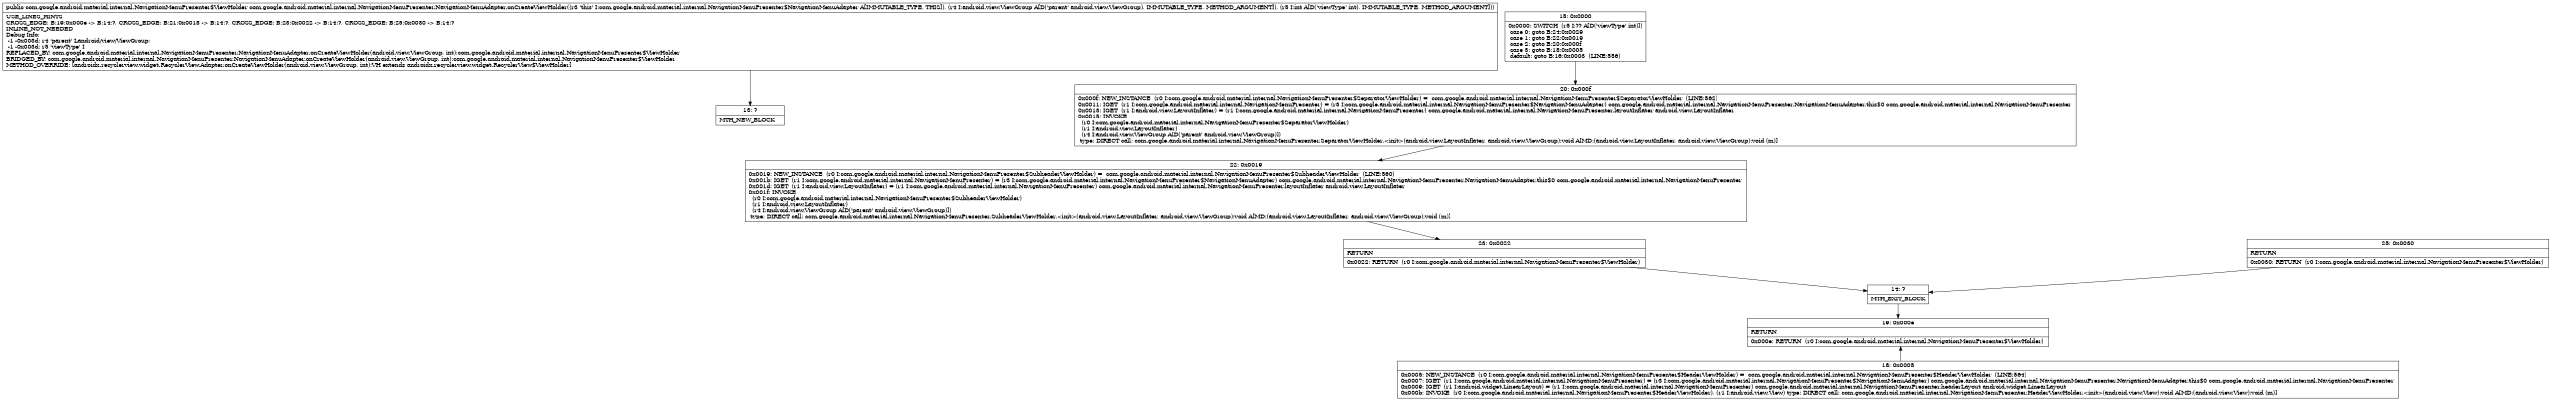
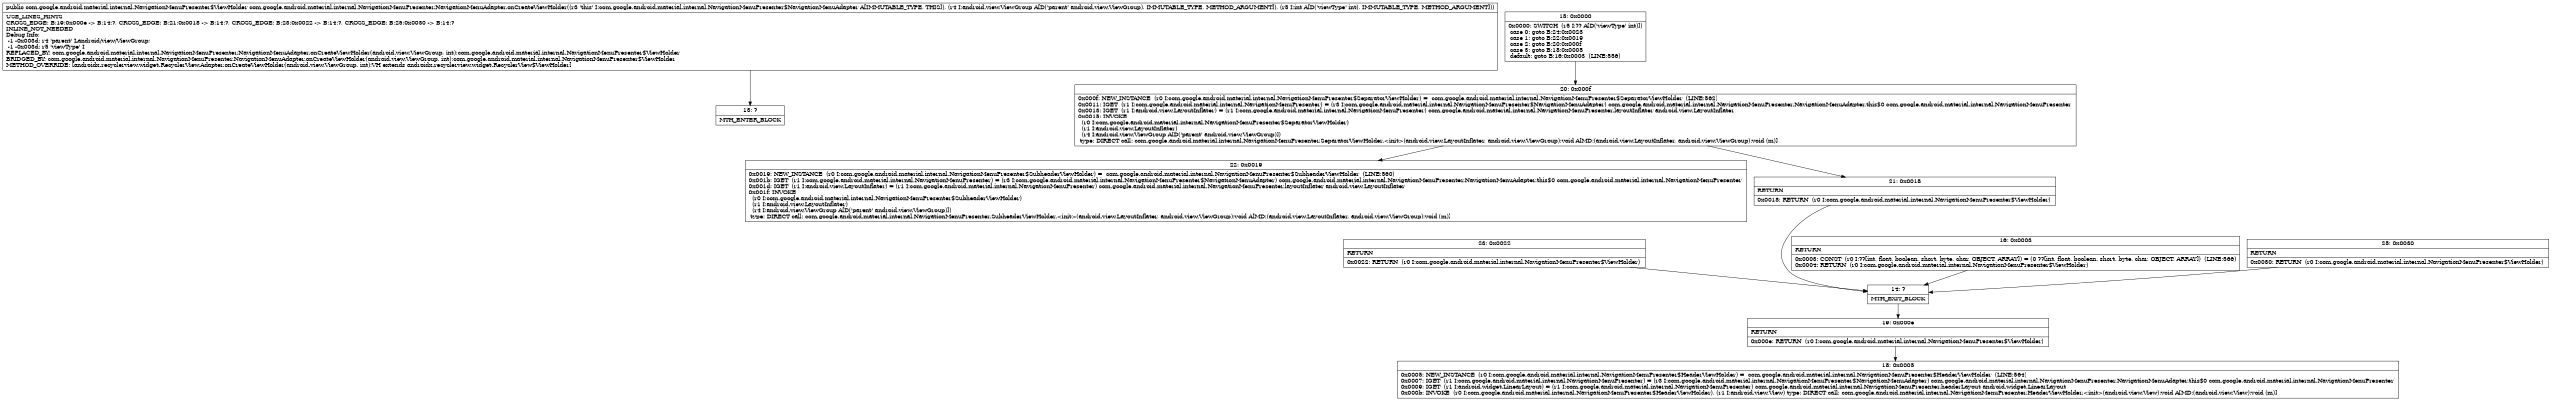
(1546, 32) -> (1546, 32)
(747, 120) -> (750, 120)
none -> (1905, 191)
(1402, 230) -> none
none -> (2016, 253)
(1901, 356) -> (1895, 352)
